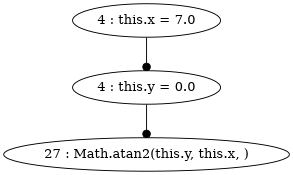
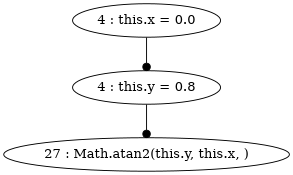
(147, 20) -> (147, 20)
(147, 87) -> (147, 87)
